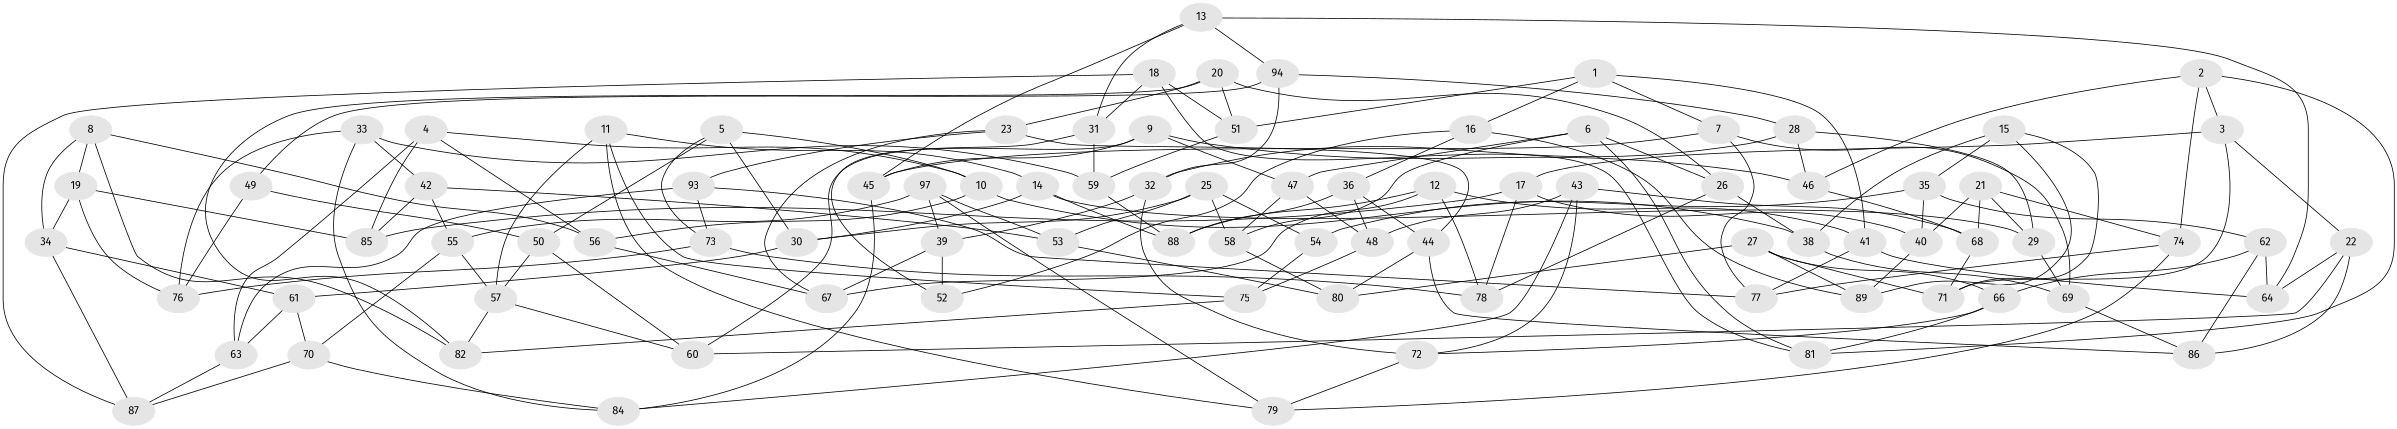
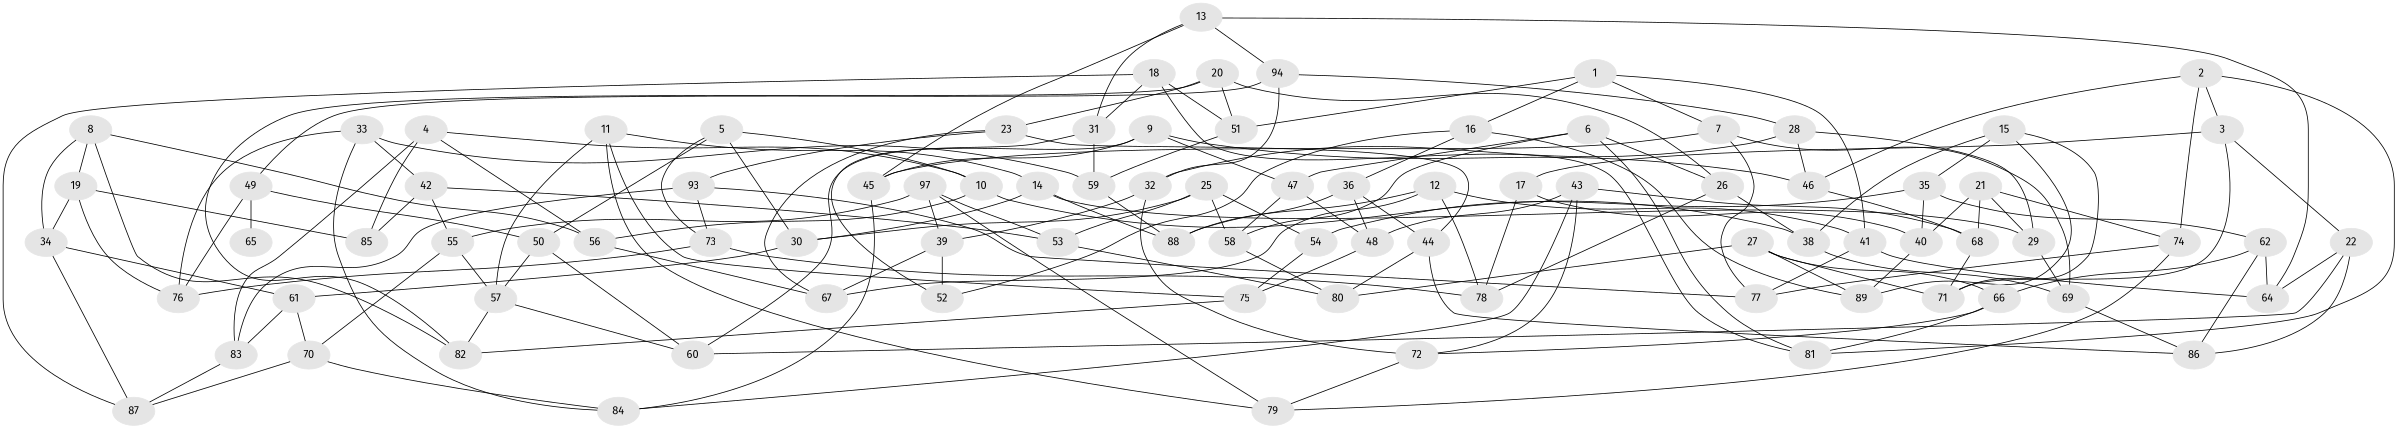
(692, 208) -> none
none -> (251, 242)
(236, 355) -> (236, 355)
